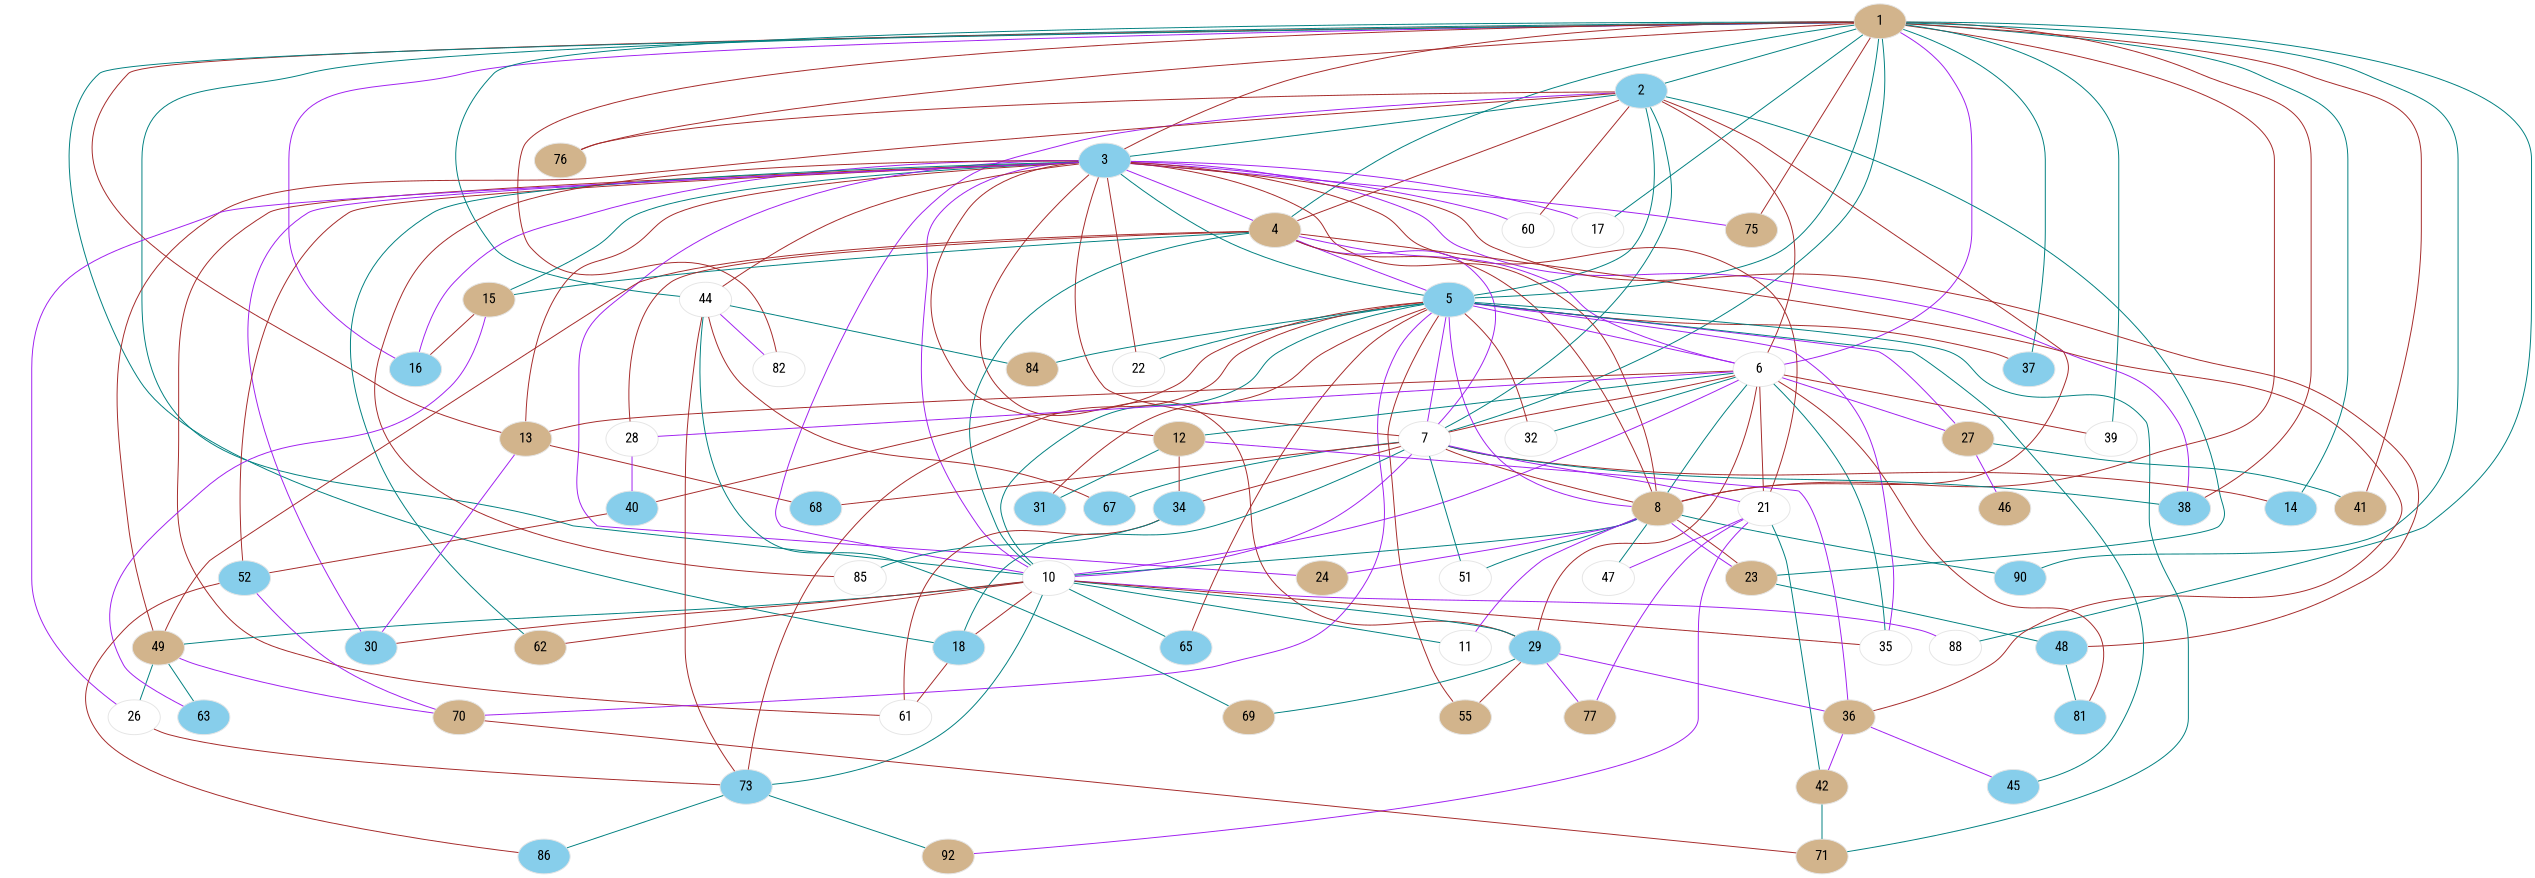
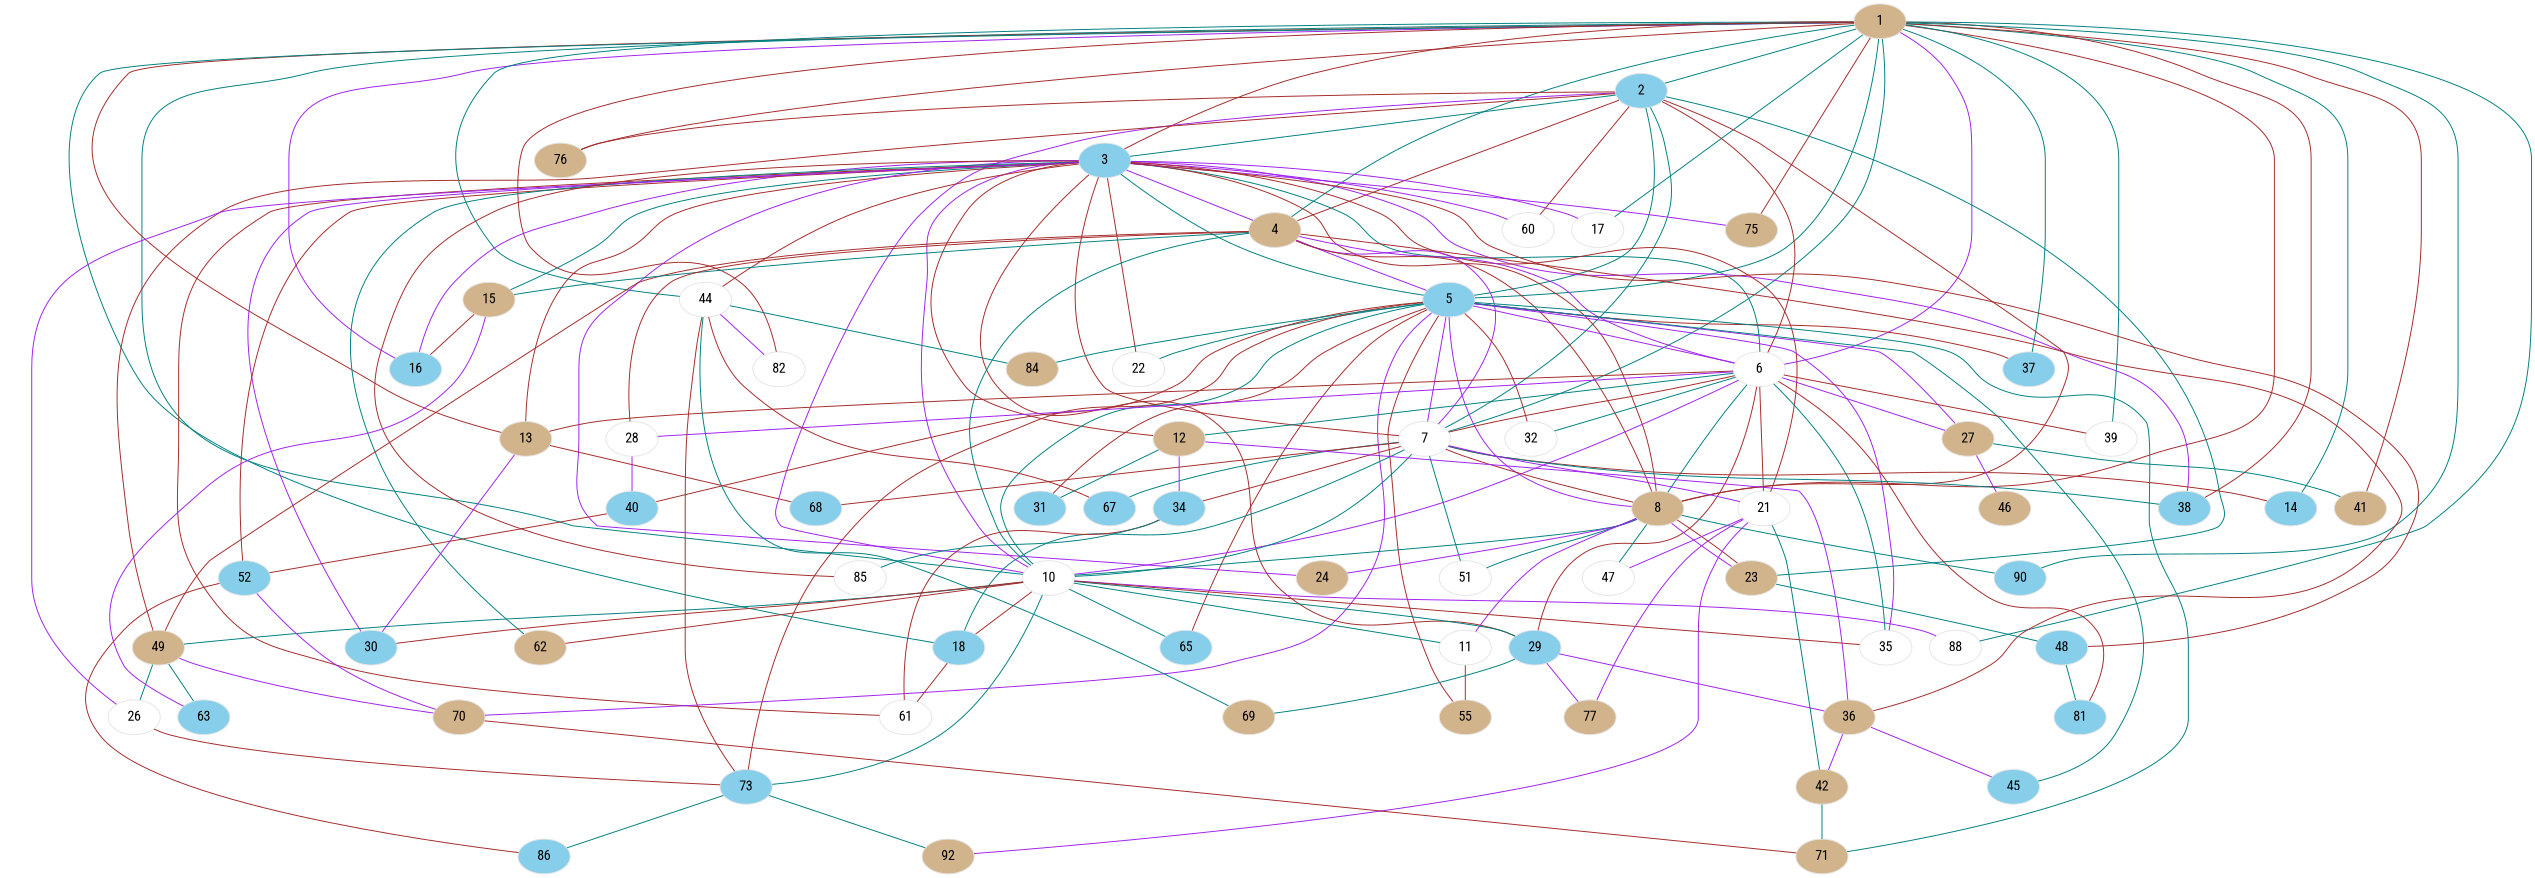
none -> (1365, 231)
(1179, 474) -> (1179, 474)
(1309, 530) -> (1309, 530)
(1500, 682) -> (1465, 683)
